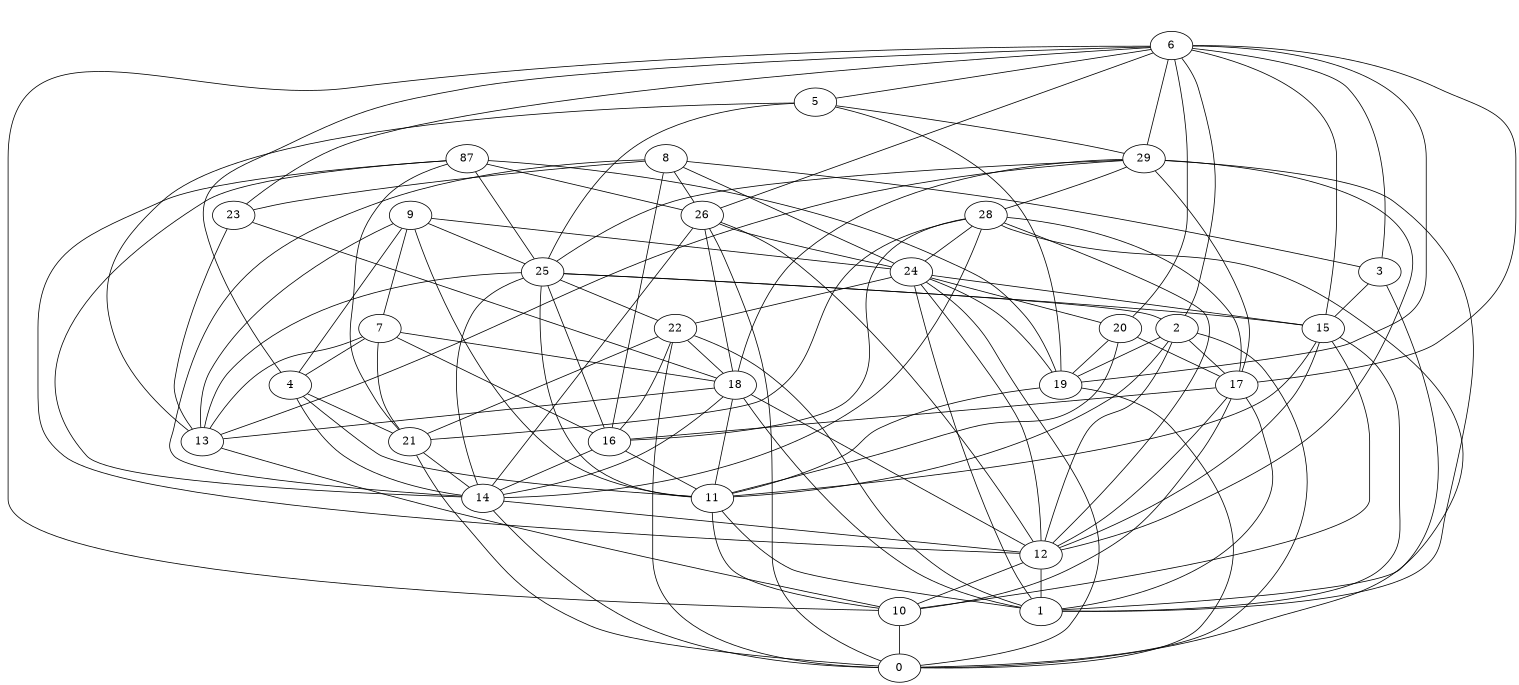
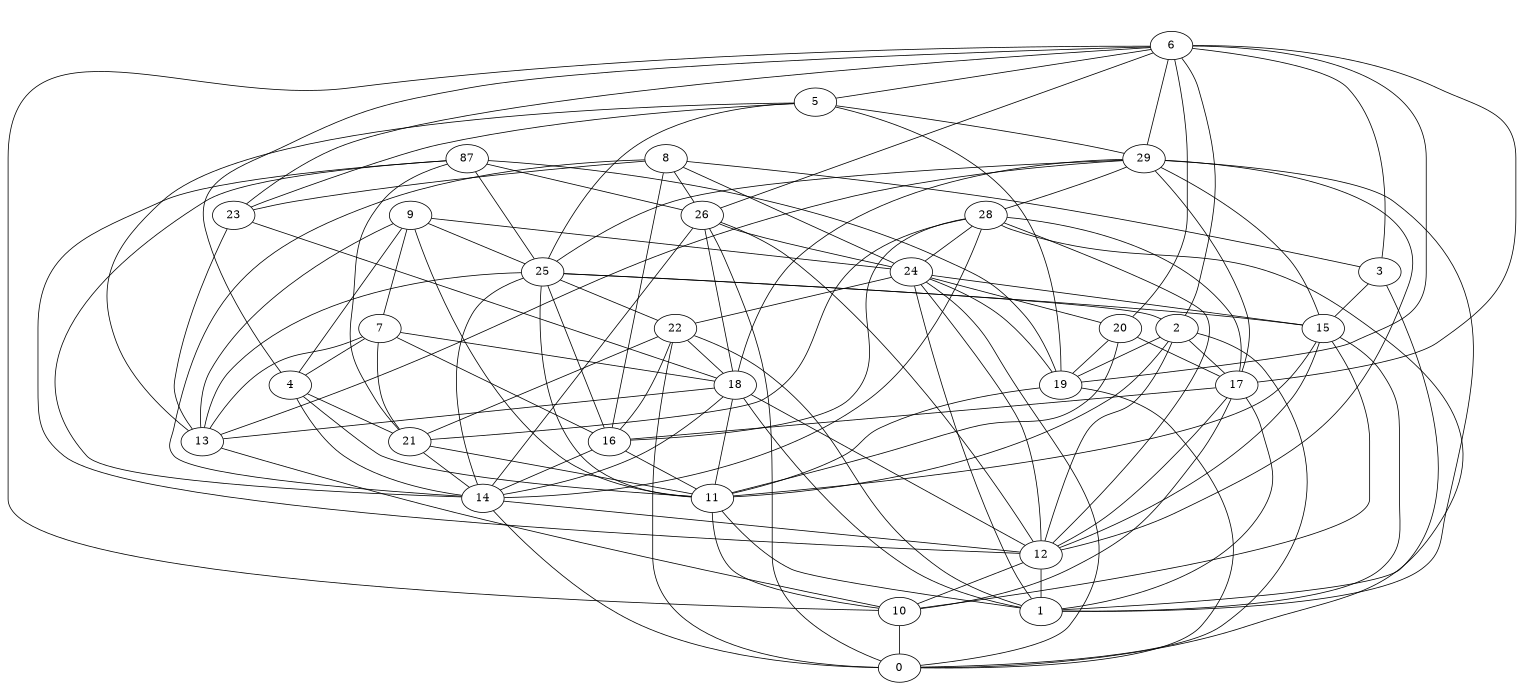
none -> (518, 130)
(1333, 140) -> (1255, 226)
(611, 633) -> (561, 470)
